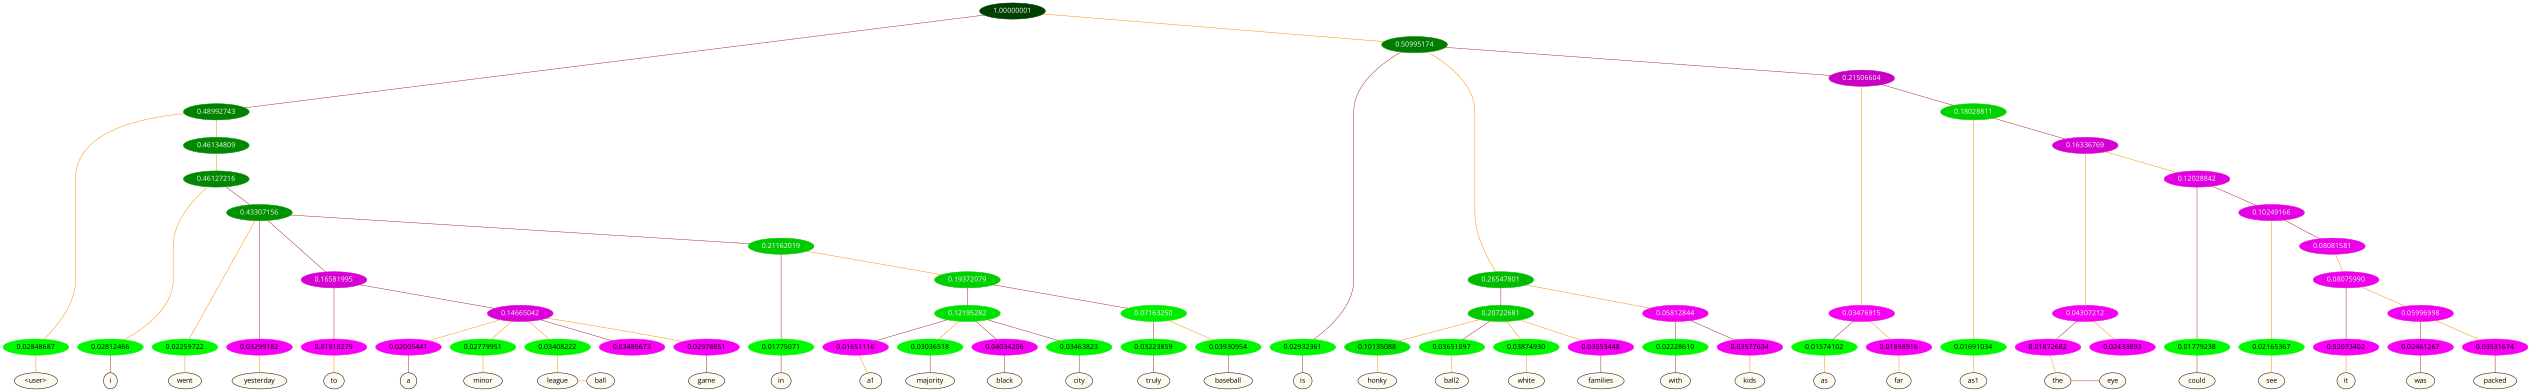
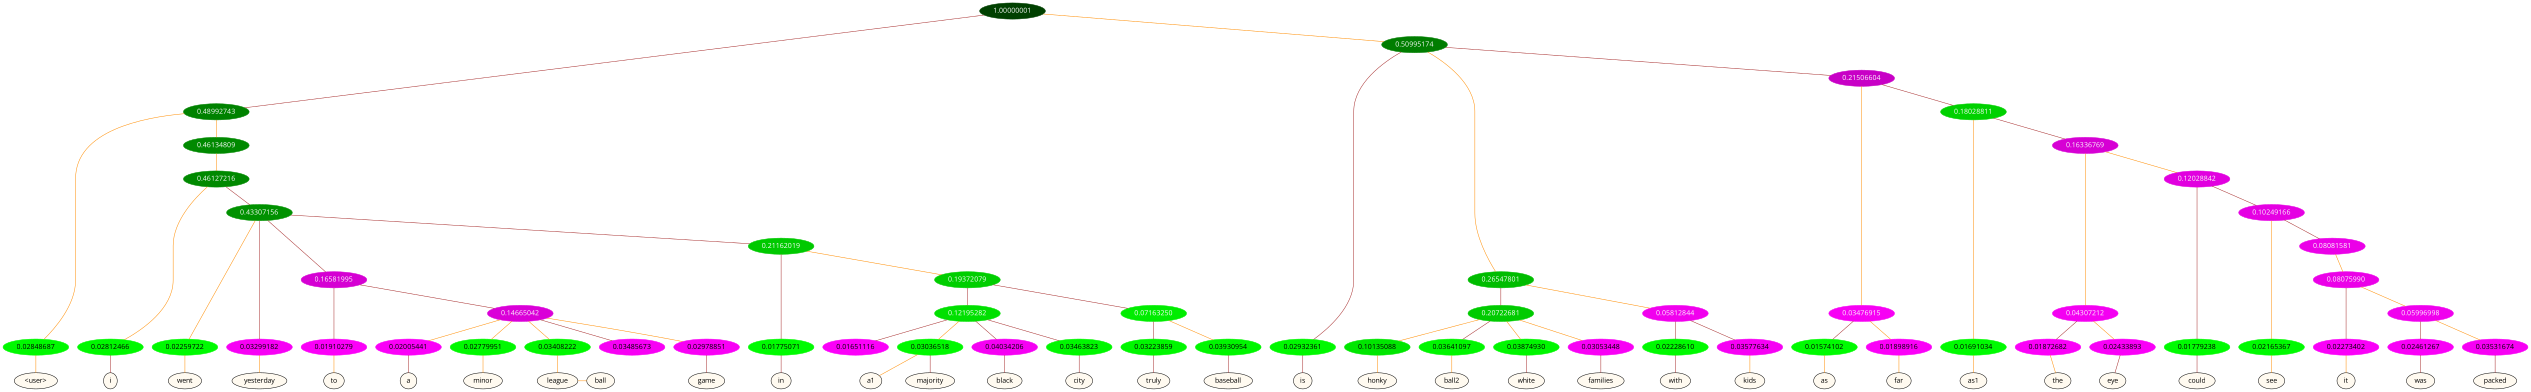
(1452, 347) -> (1452, 347)
(2346, 347) -> (2346, 347)
(863, 364) -> (898, 365)
(1526, 364) -> (1526, 364)
(2085, 381) -> (2118, 364)
